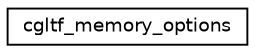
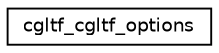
(127, 27) -> (109, 27)
